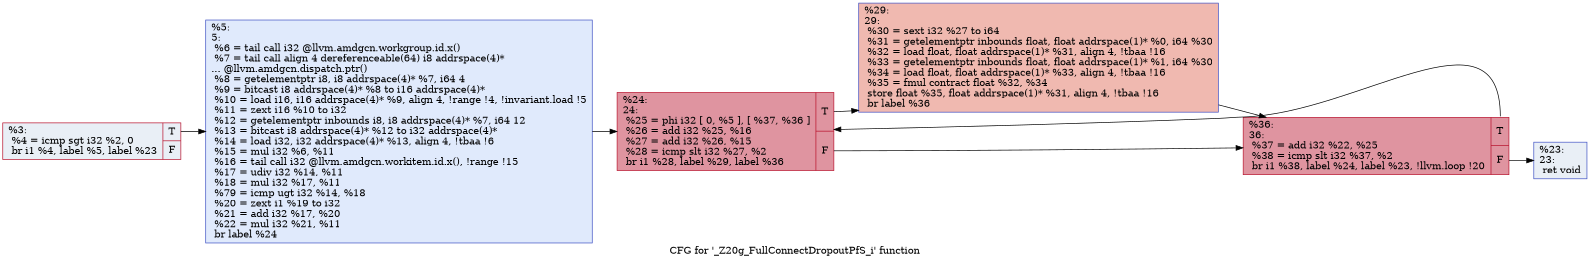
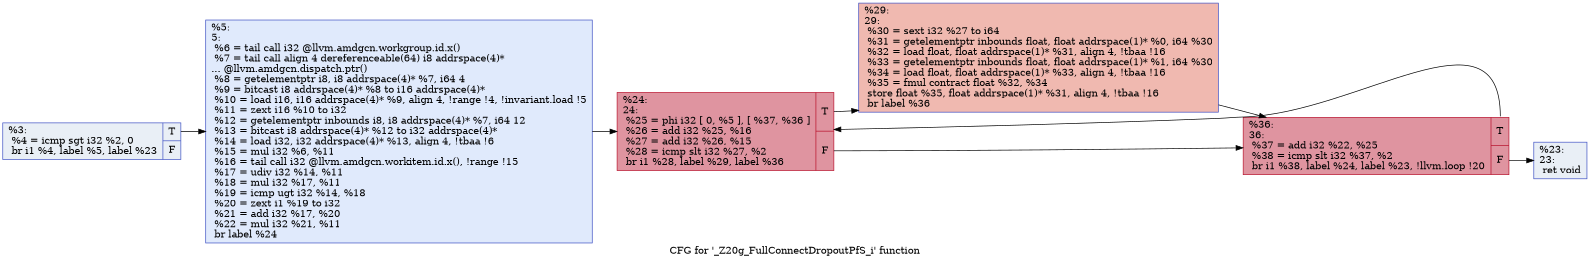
(92, 141) -> (92, 141)
(289, 193) -> (289, 193)
